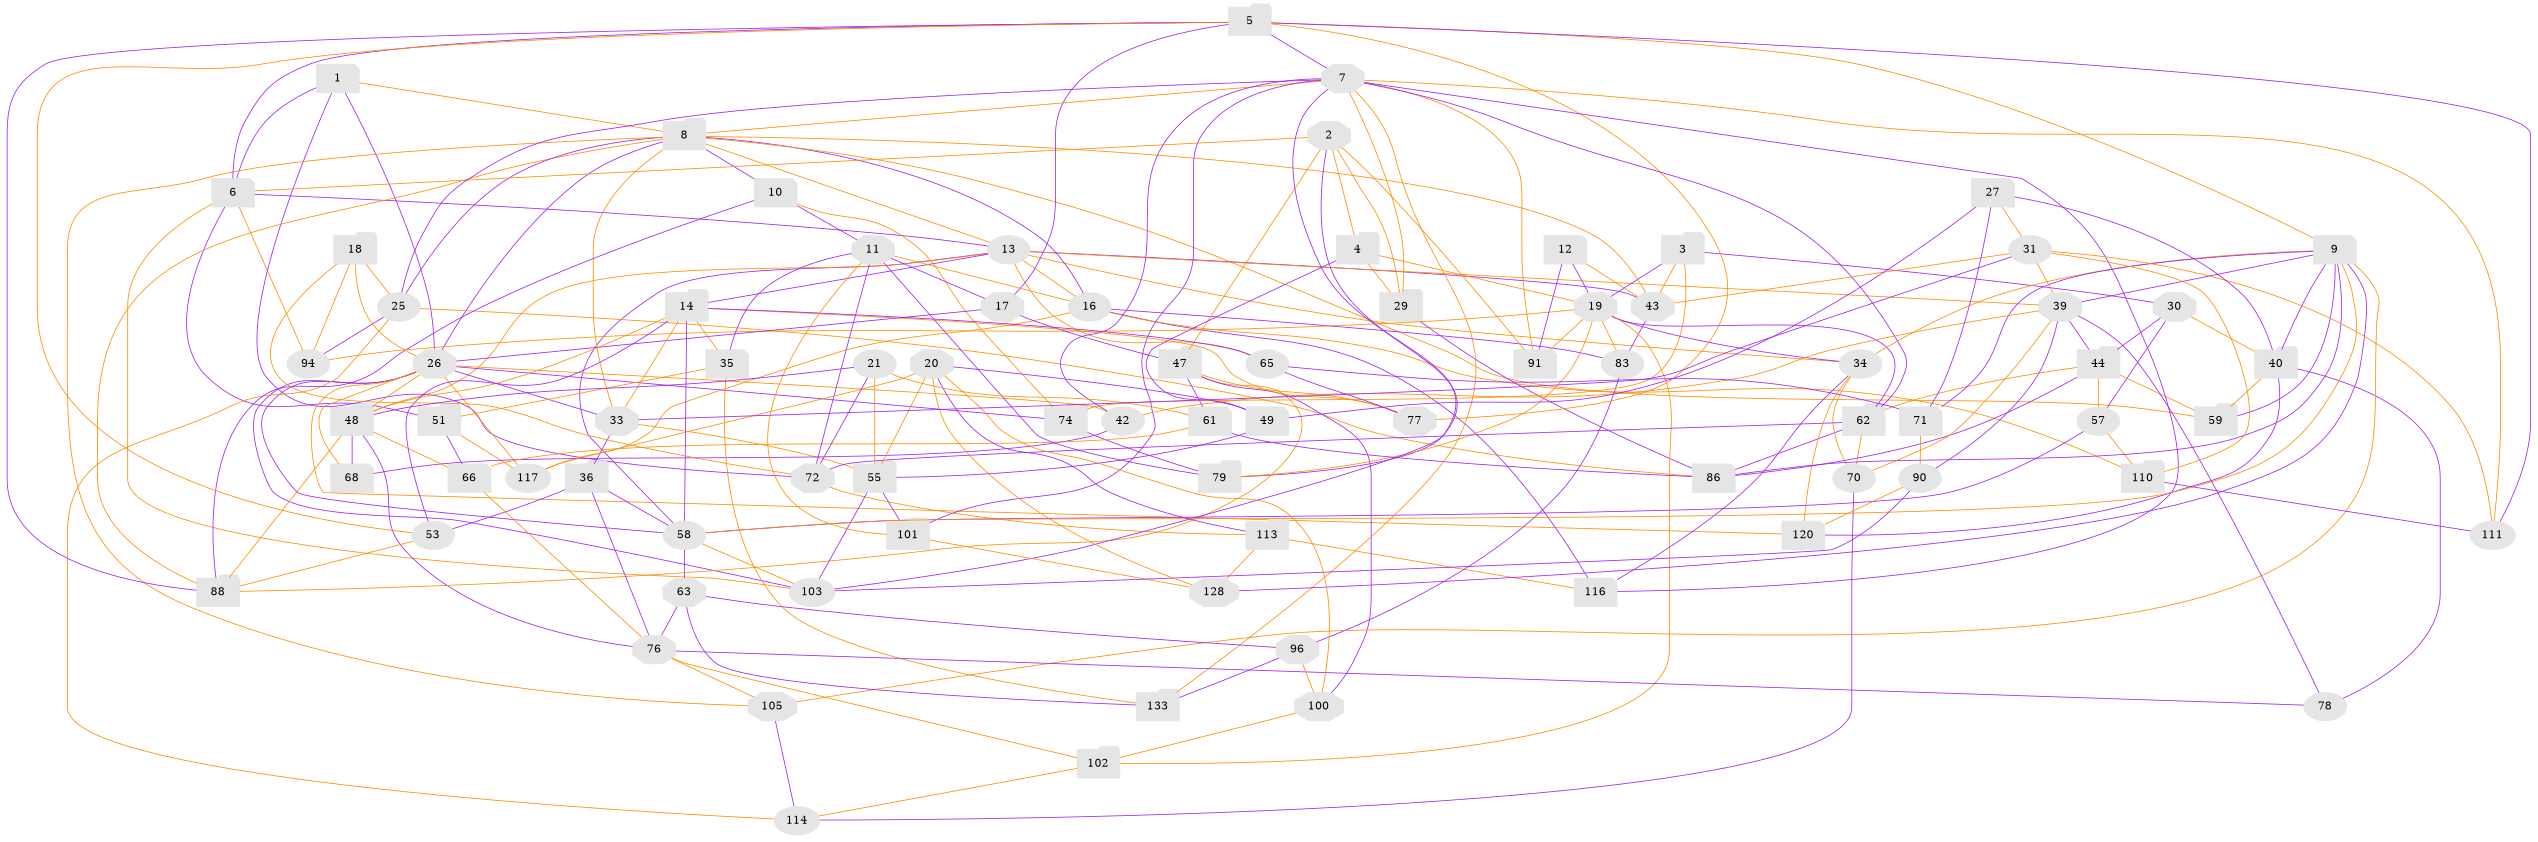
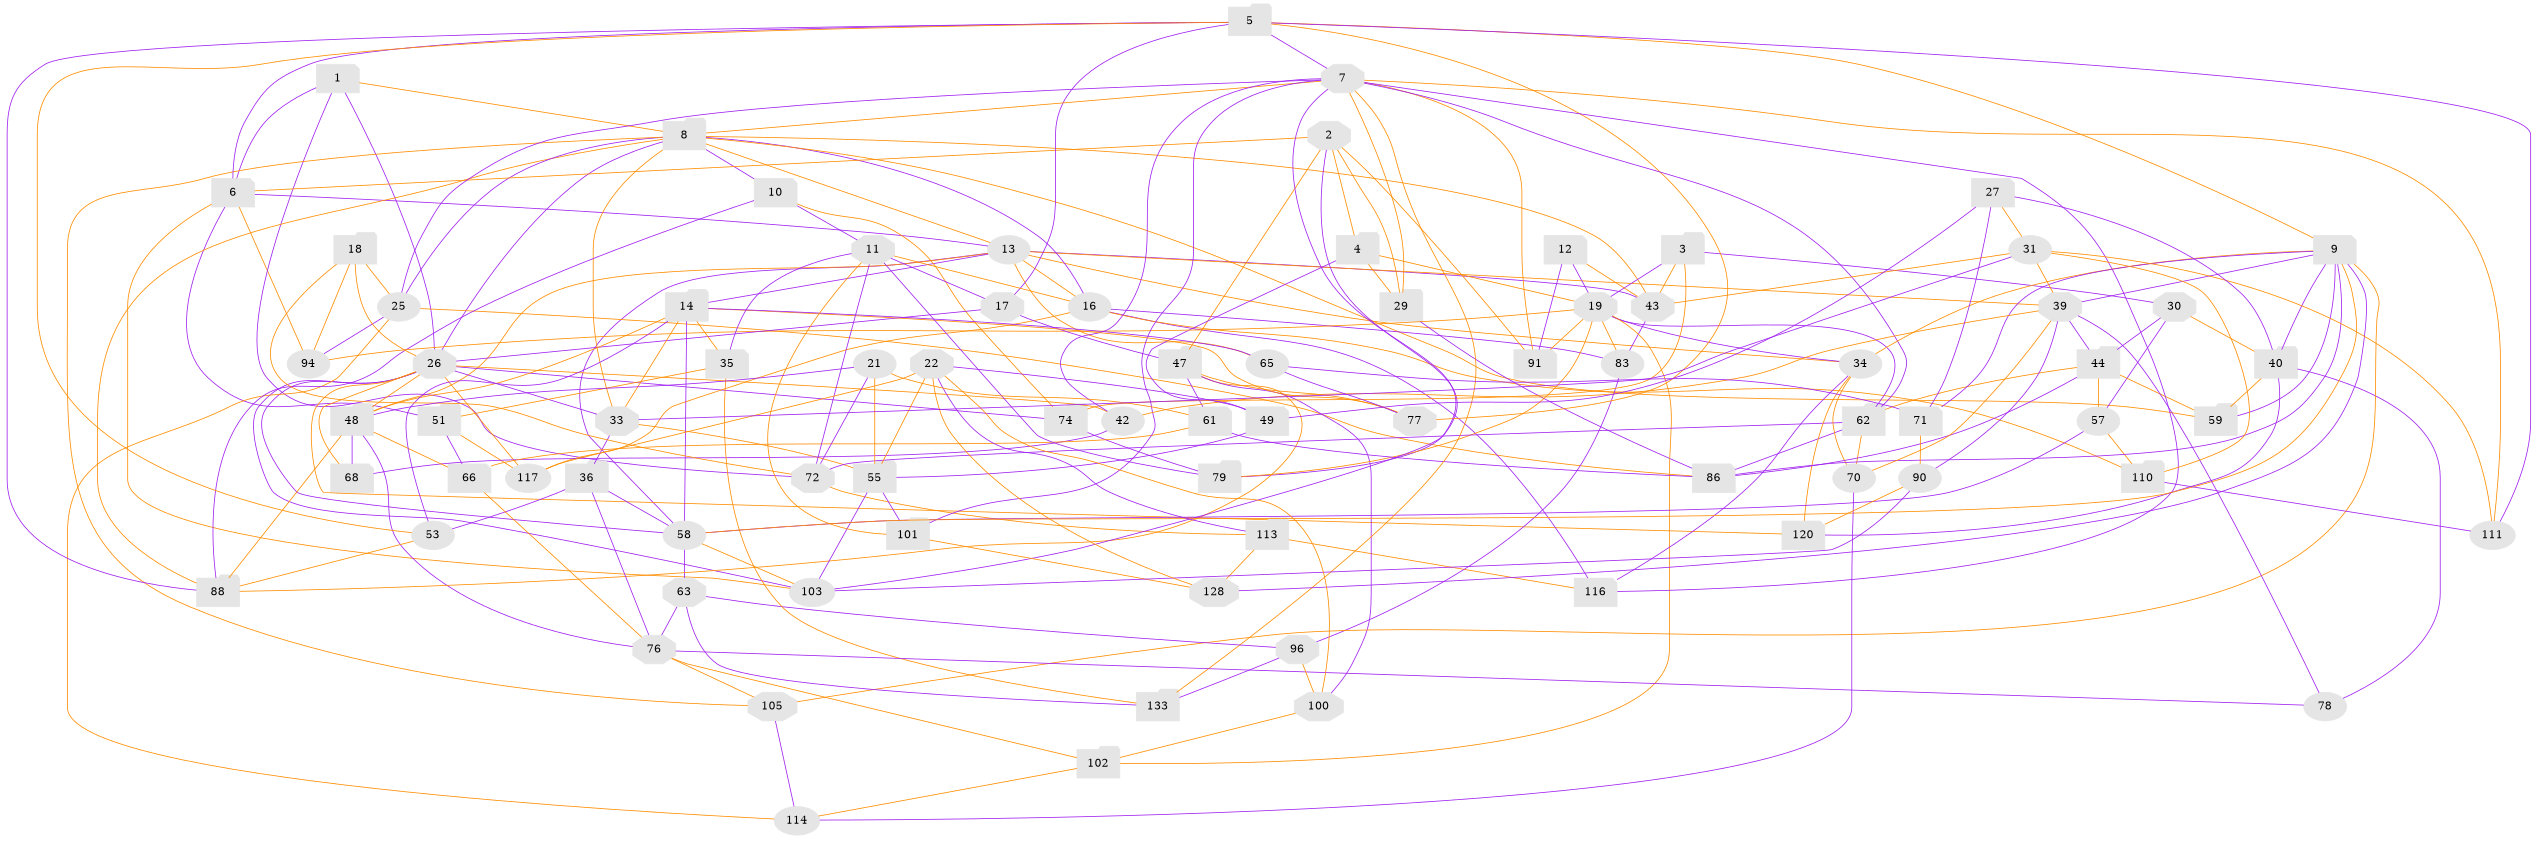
(932, 364) -> (932, 364)
